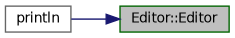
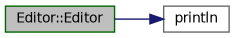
(89, 19) -> (132, 19)
